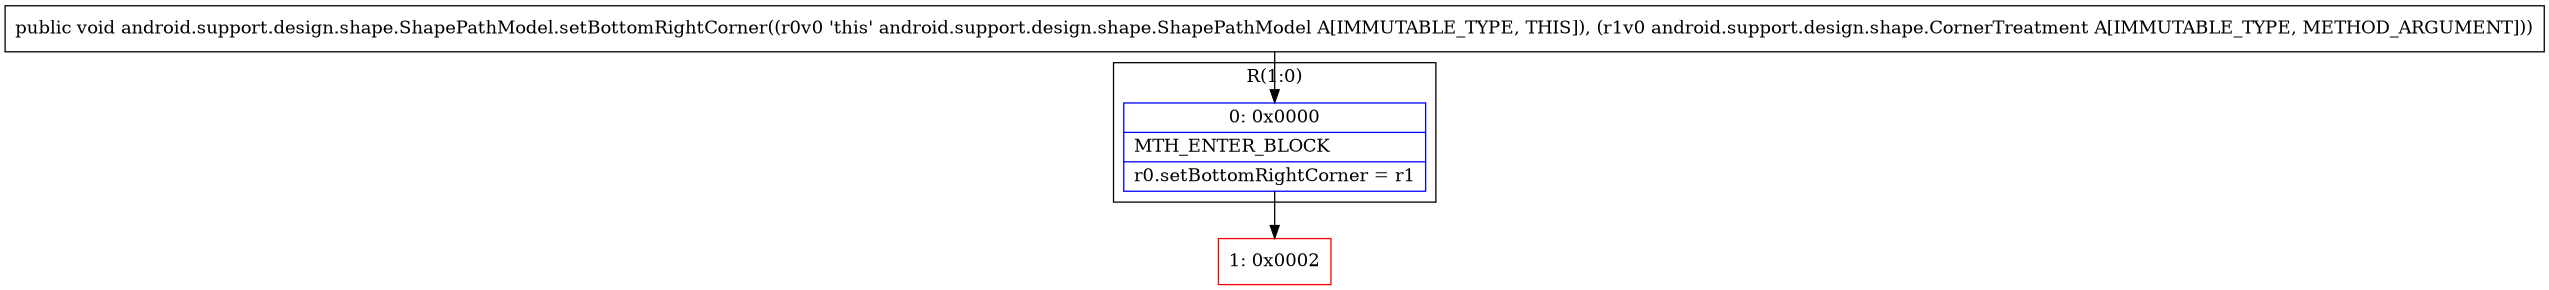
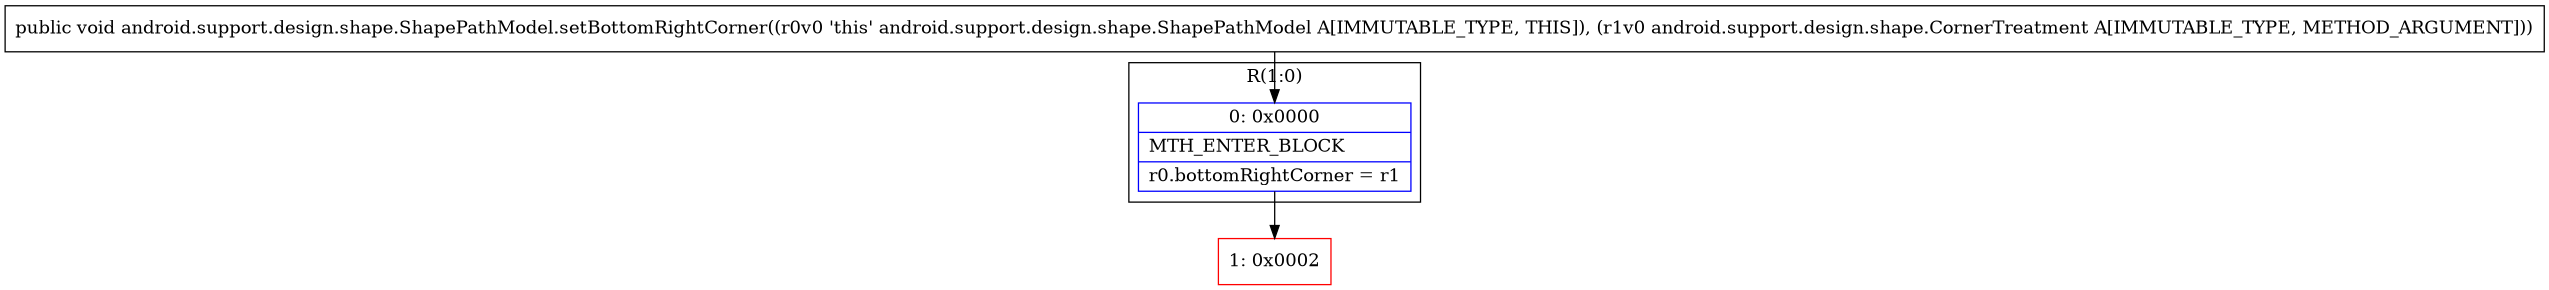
(1275, 176) -> (1275, 176)
